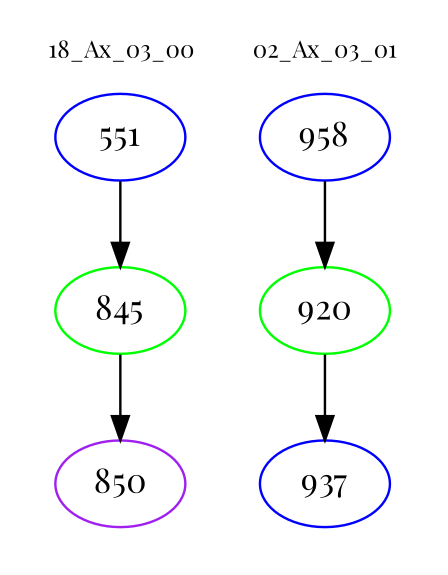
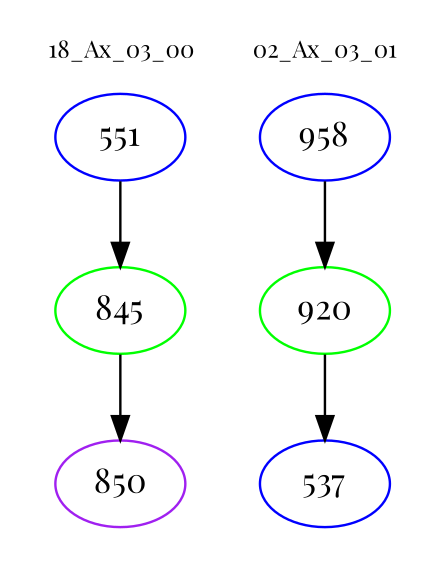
(325, 484) -> (325, 484)
